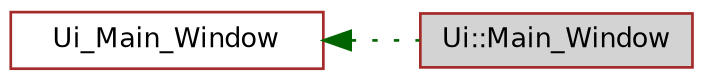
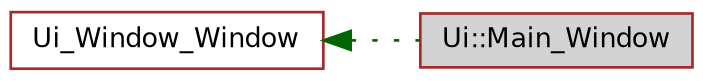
(167, 40) -> (167, 40)
